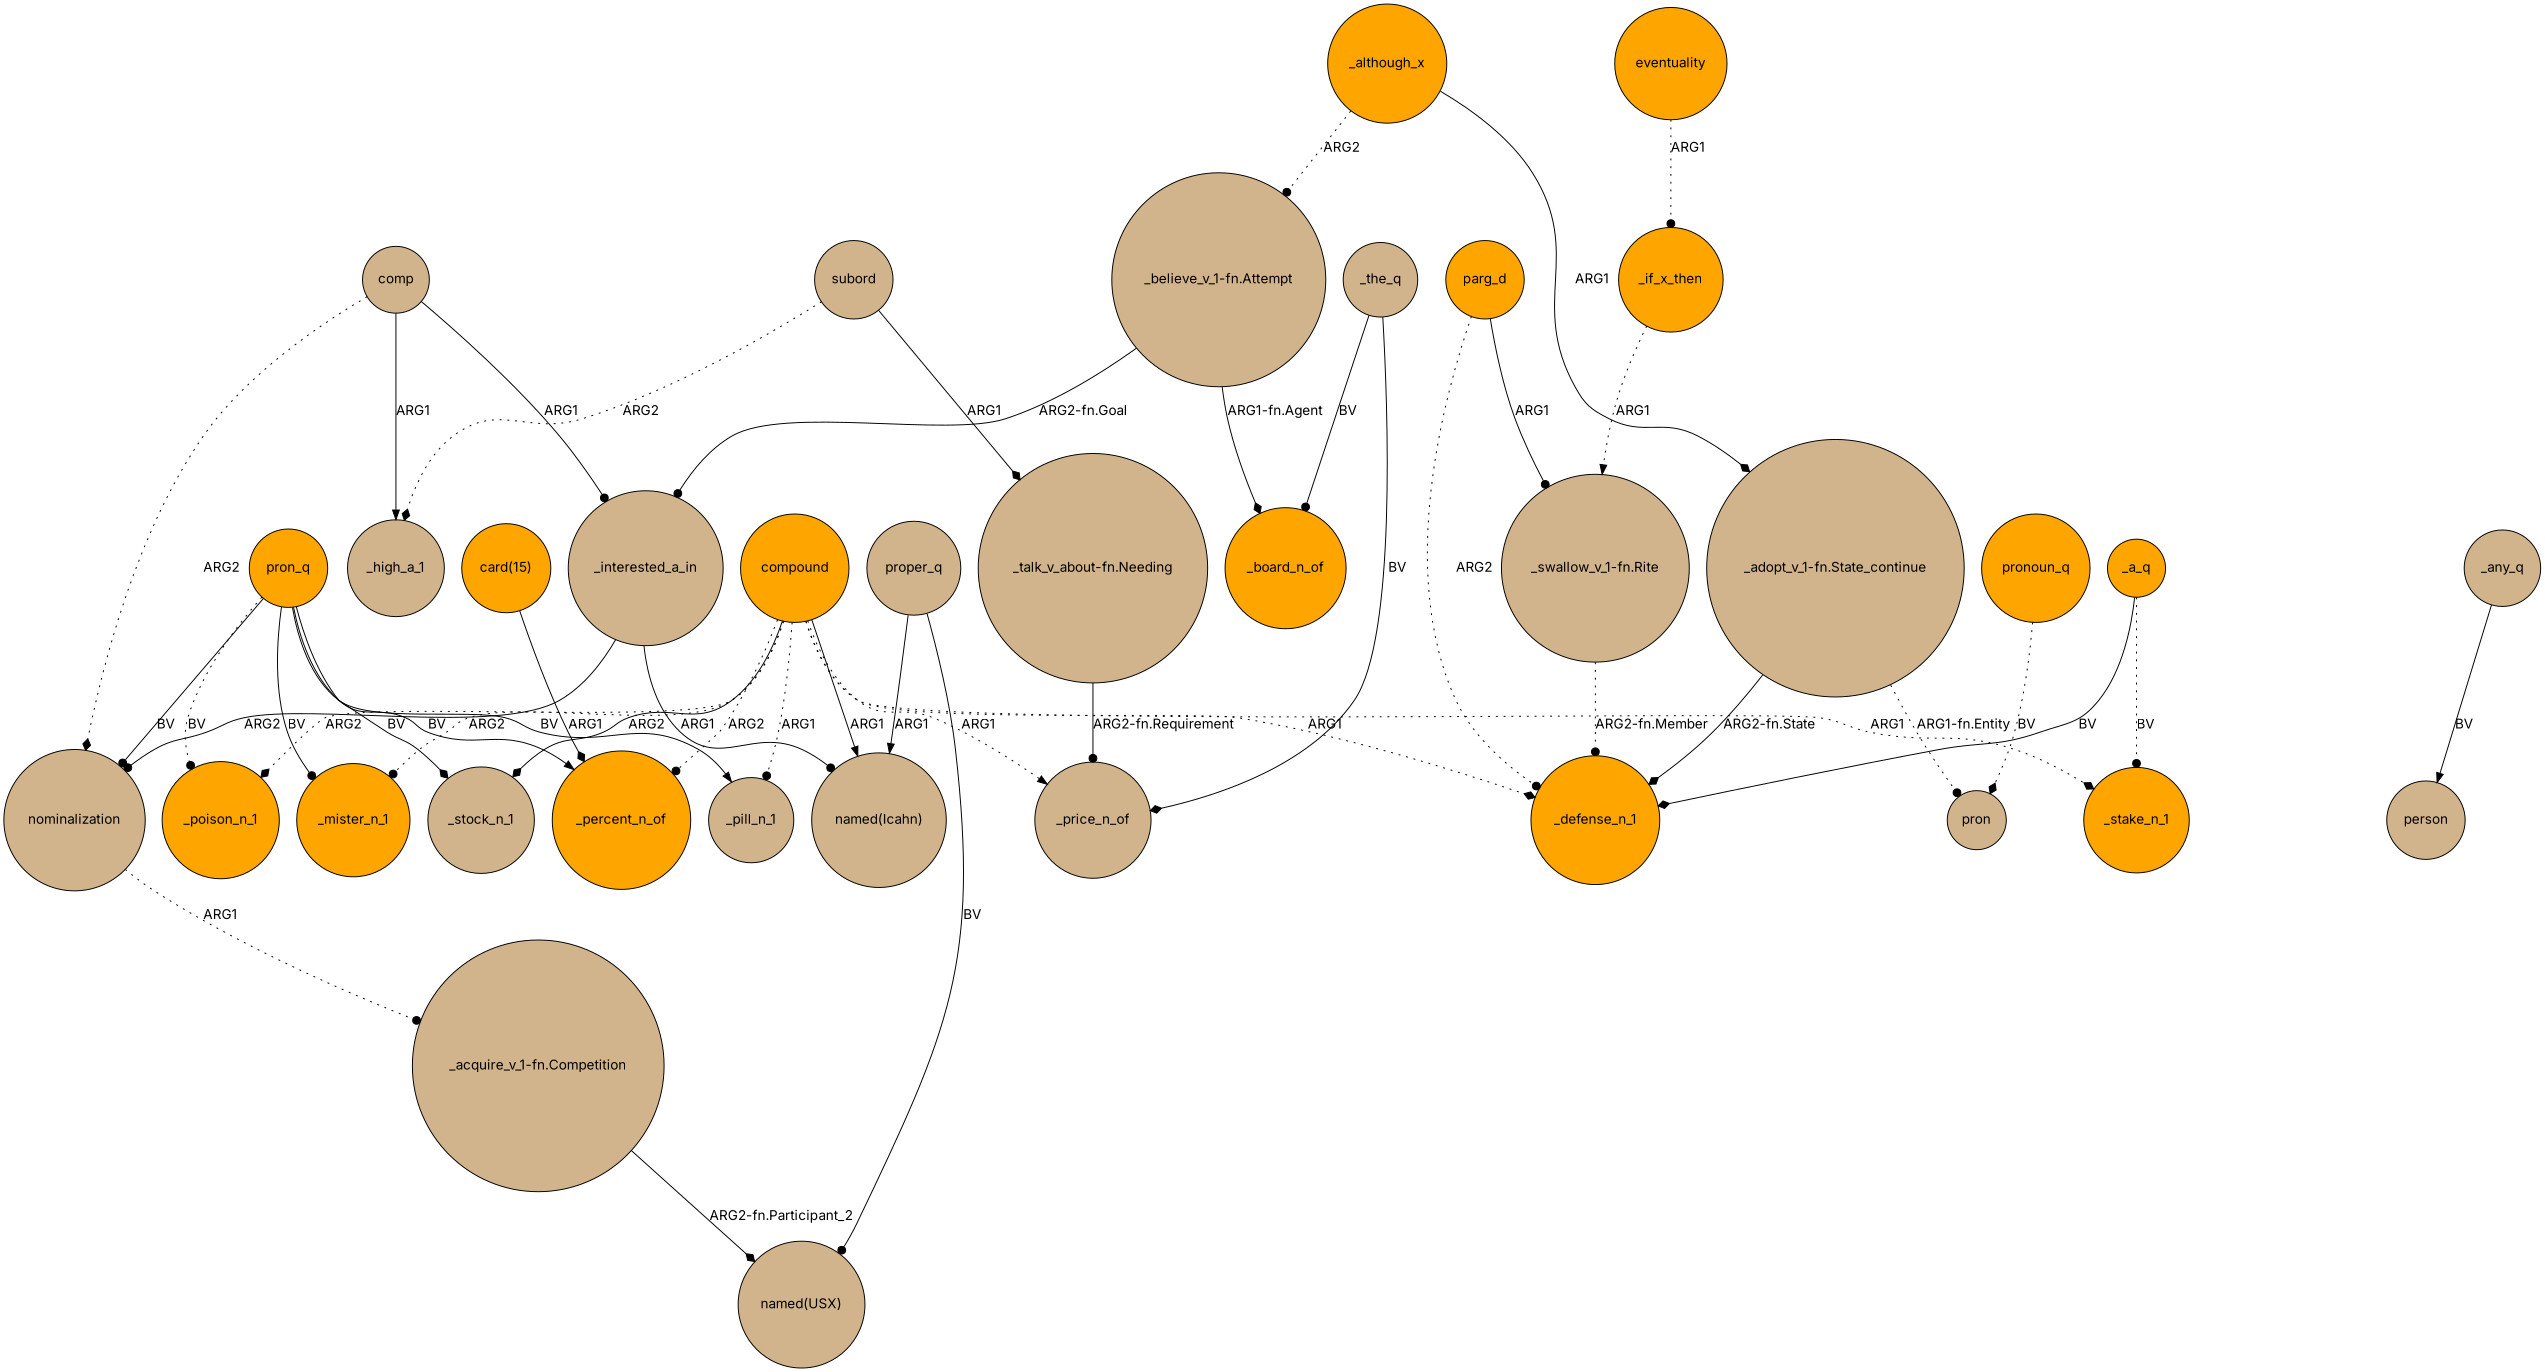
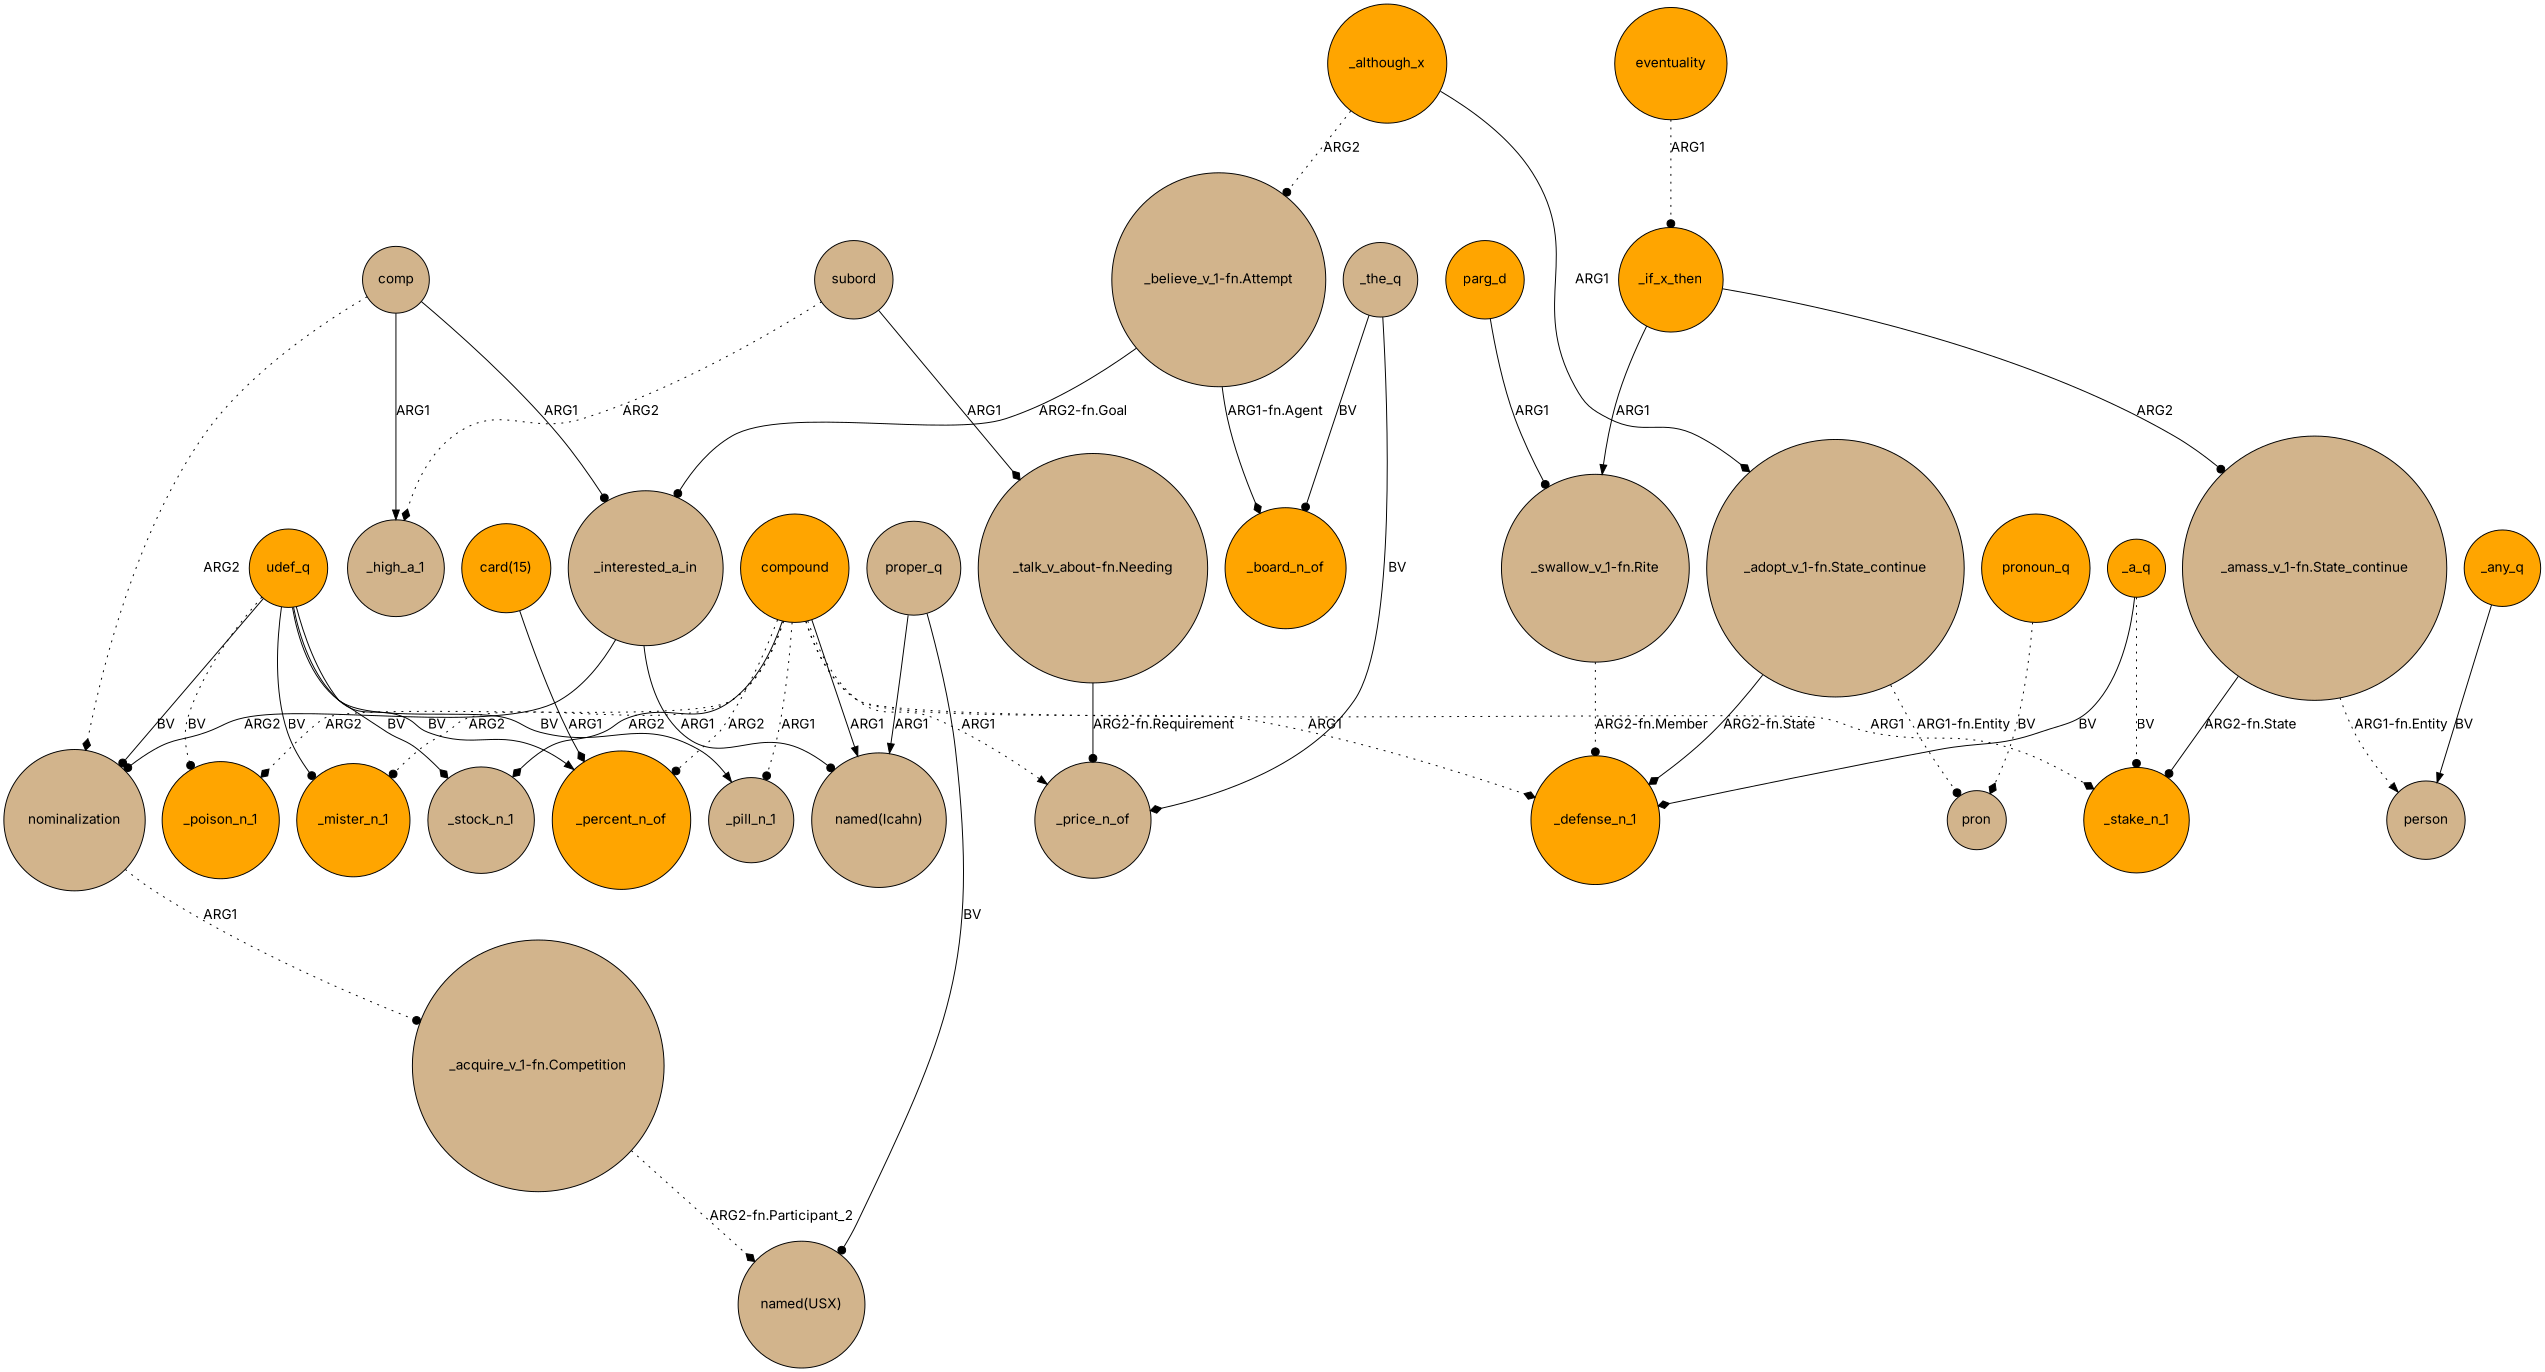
(1619, 394) -> (1619, 394)
(1428, 565) -> none
(288, 568) -> (288, 568)
none -> (2315, 568)
(2502, 568) -> (2502, 568)
(689, 1202) -> (689, 1202)
